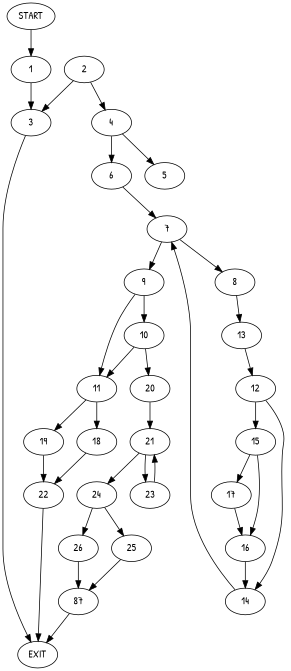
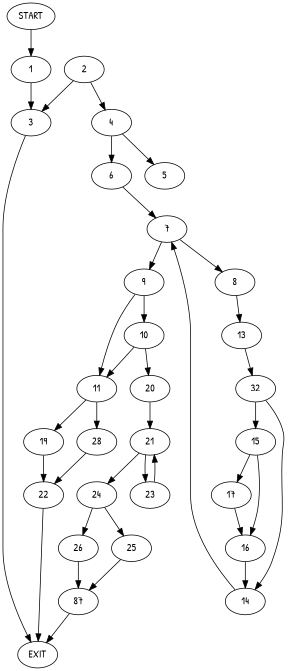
(256, 389) -> (256, 389)
(97, 442) -> (97, 442)
